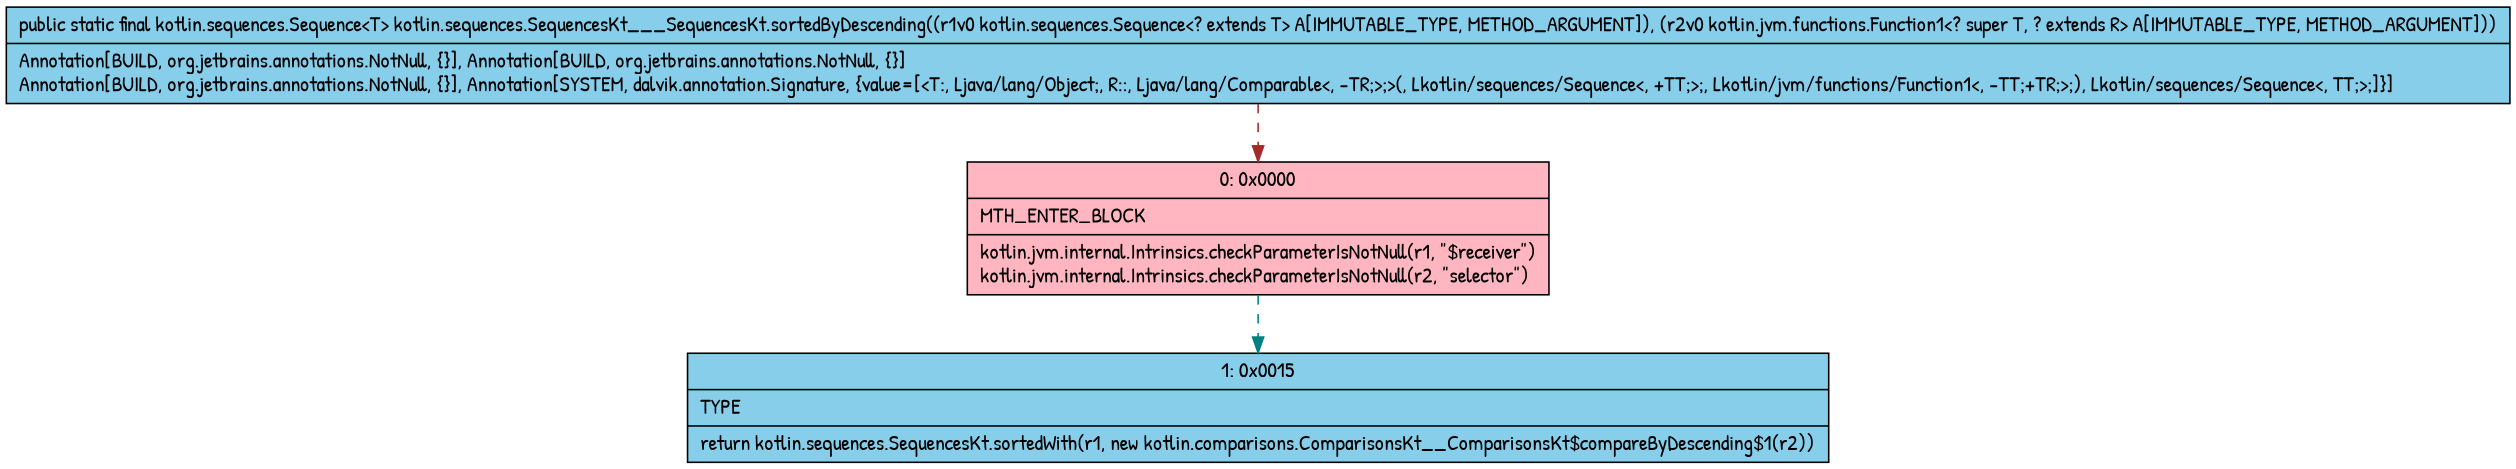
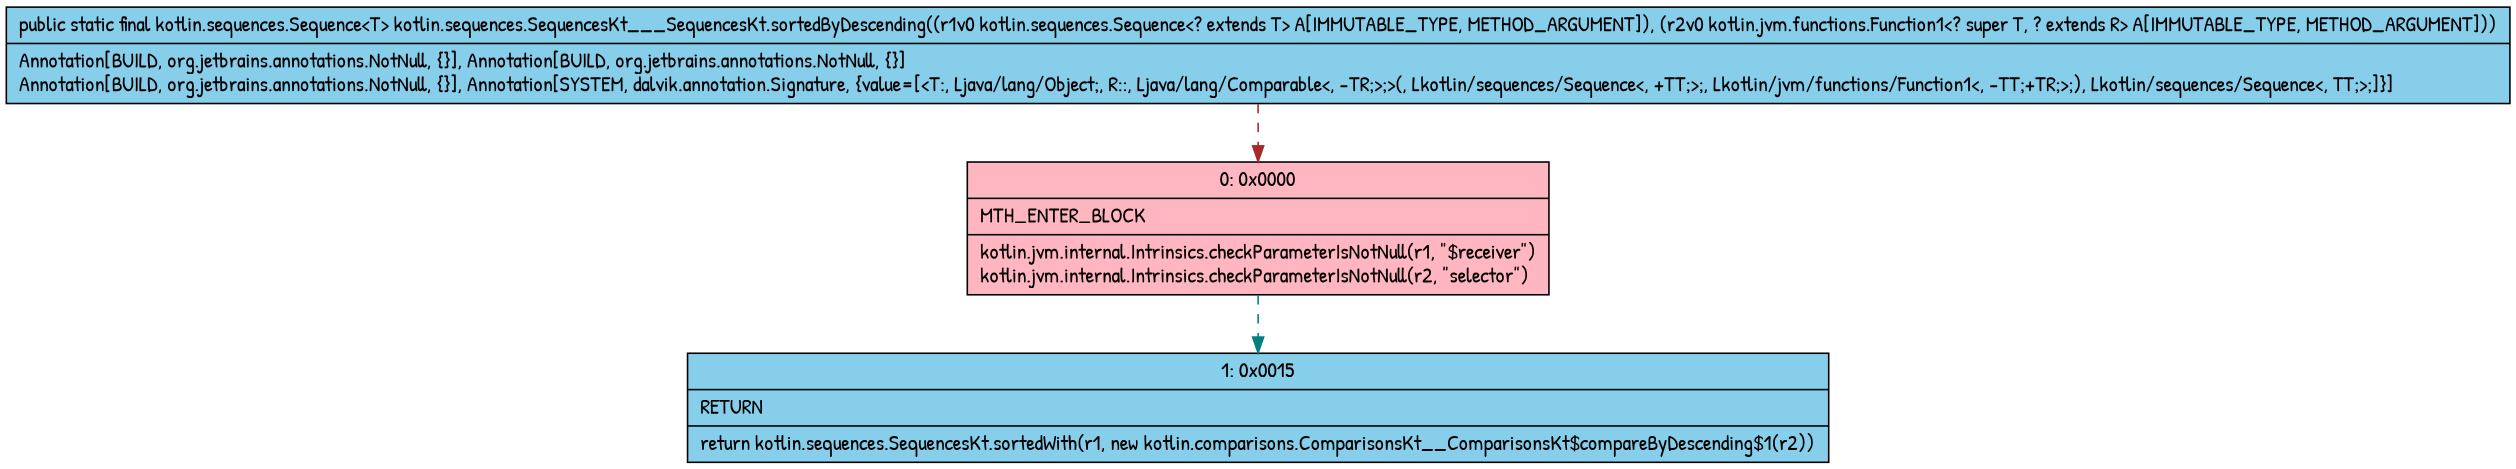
(721, 407) -> (732, 407)
